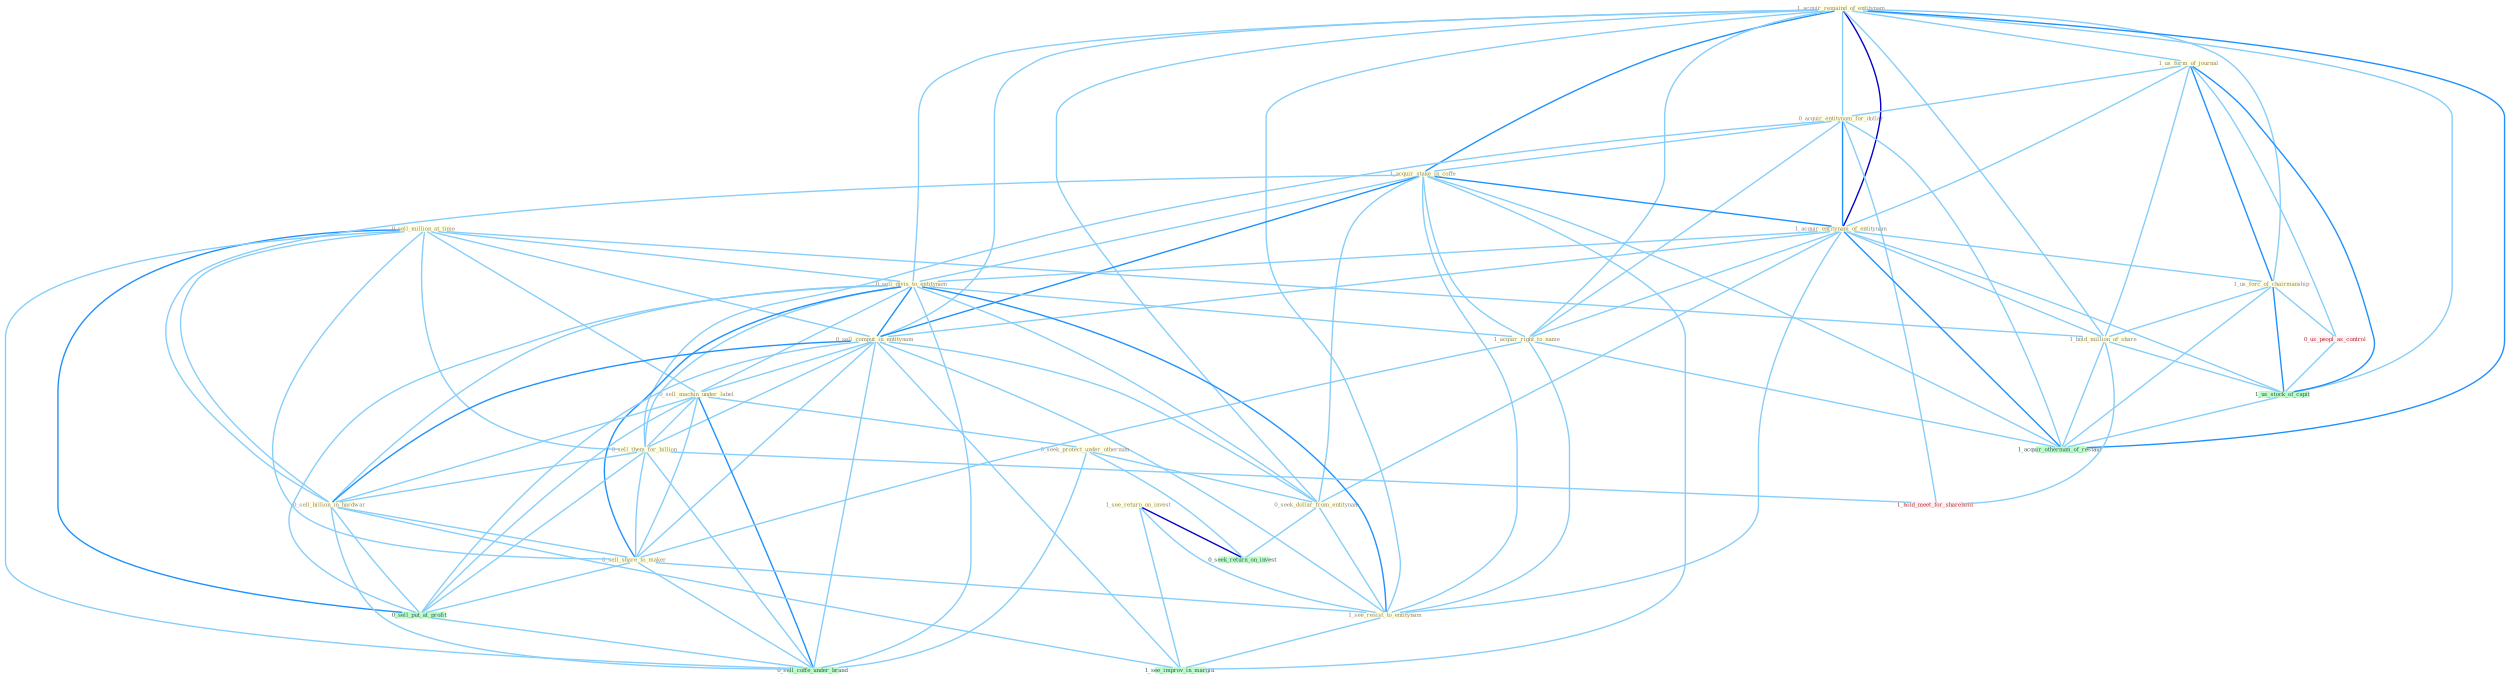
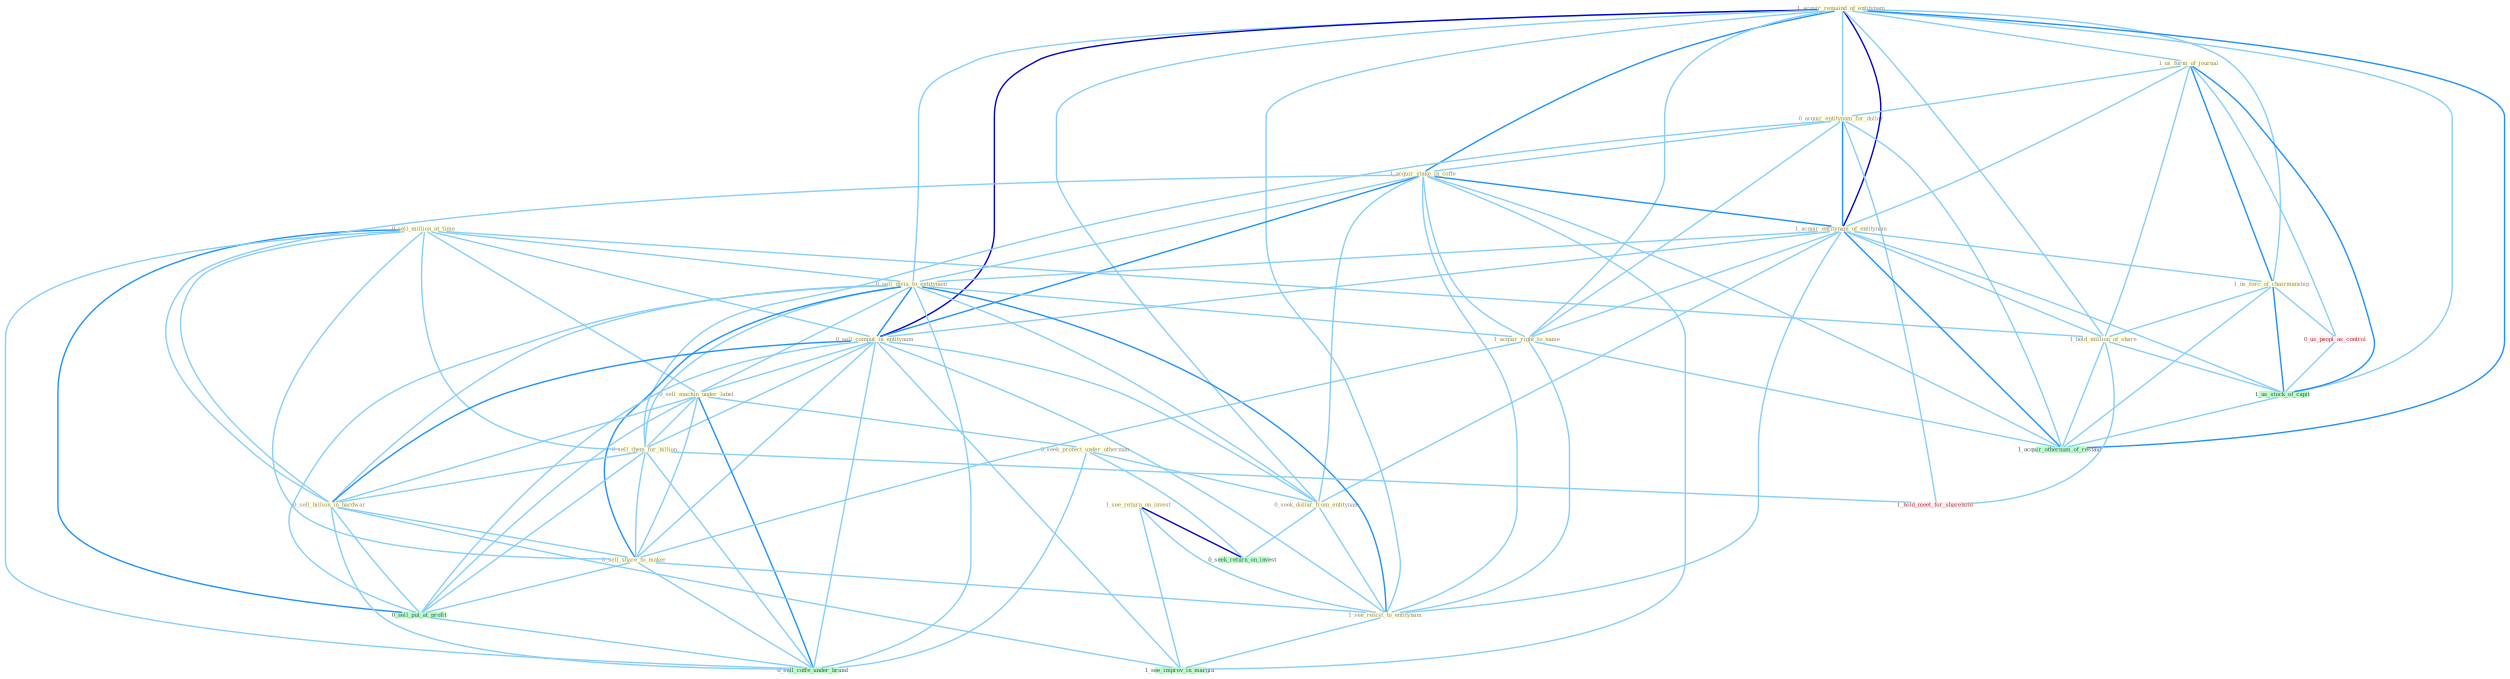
(1052, 57) -> (1052, 57)
